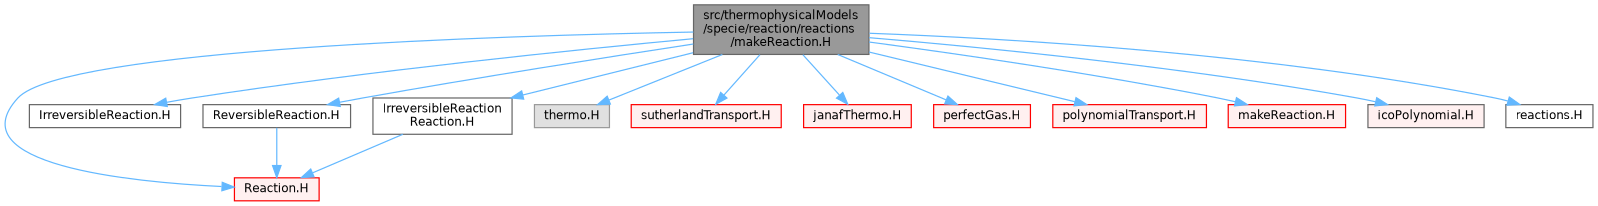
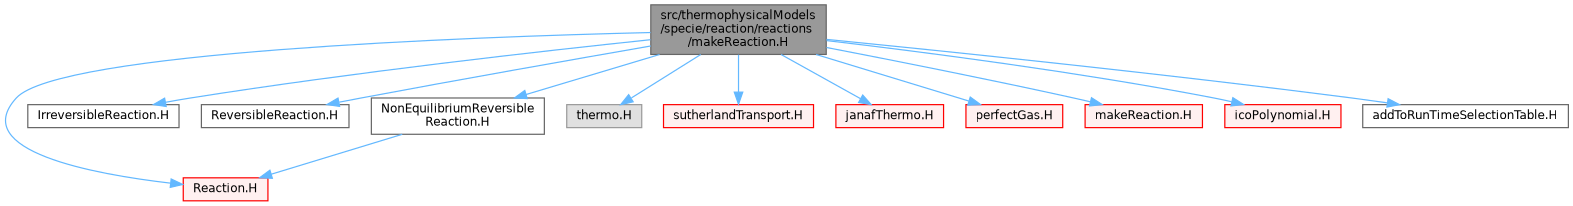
(443, 116) -> (458, 116)
(1130, 116) -> none
(1426, 116) -> (1283, 116)
(1549, 116) -> (1466, 116)
(277, 147) -> none
